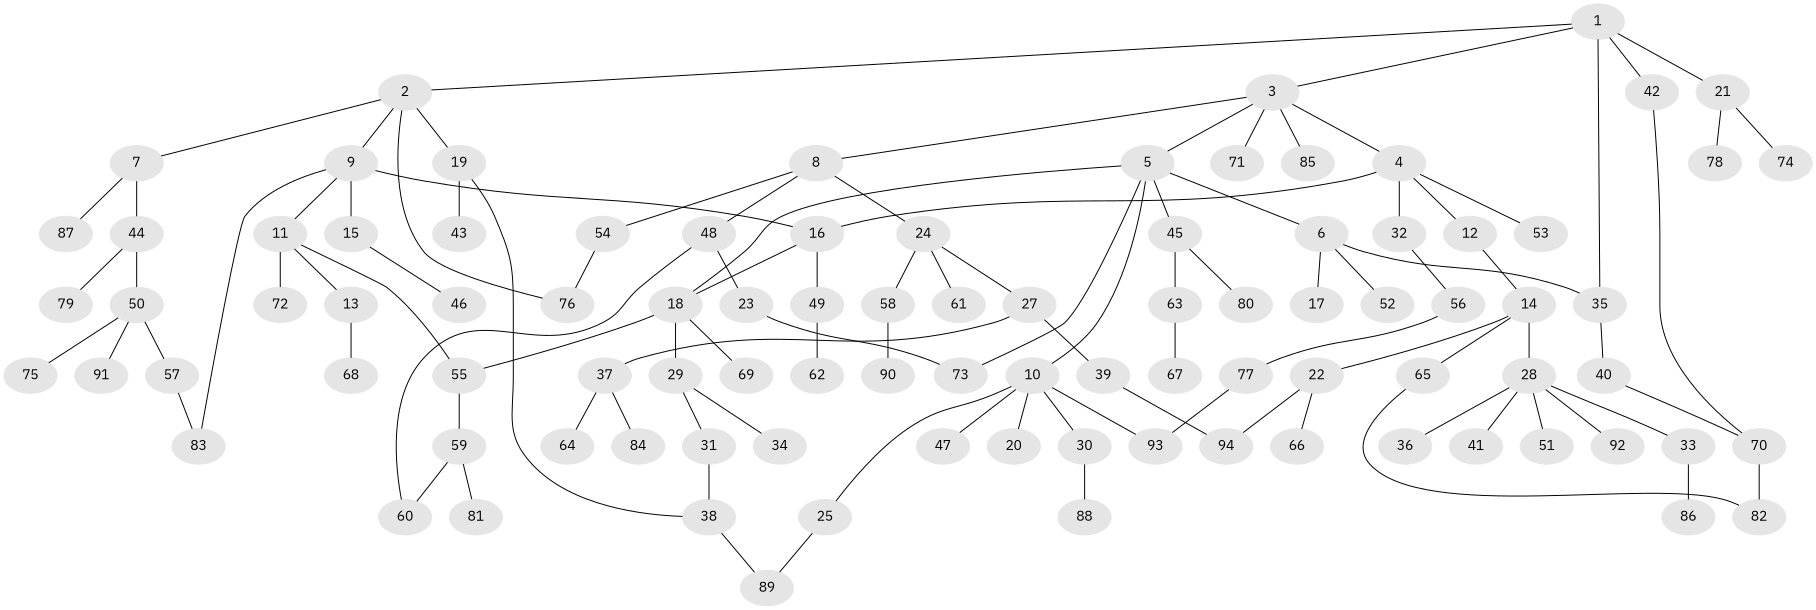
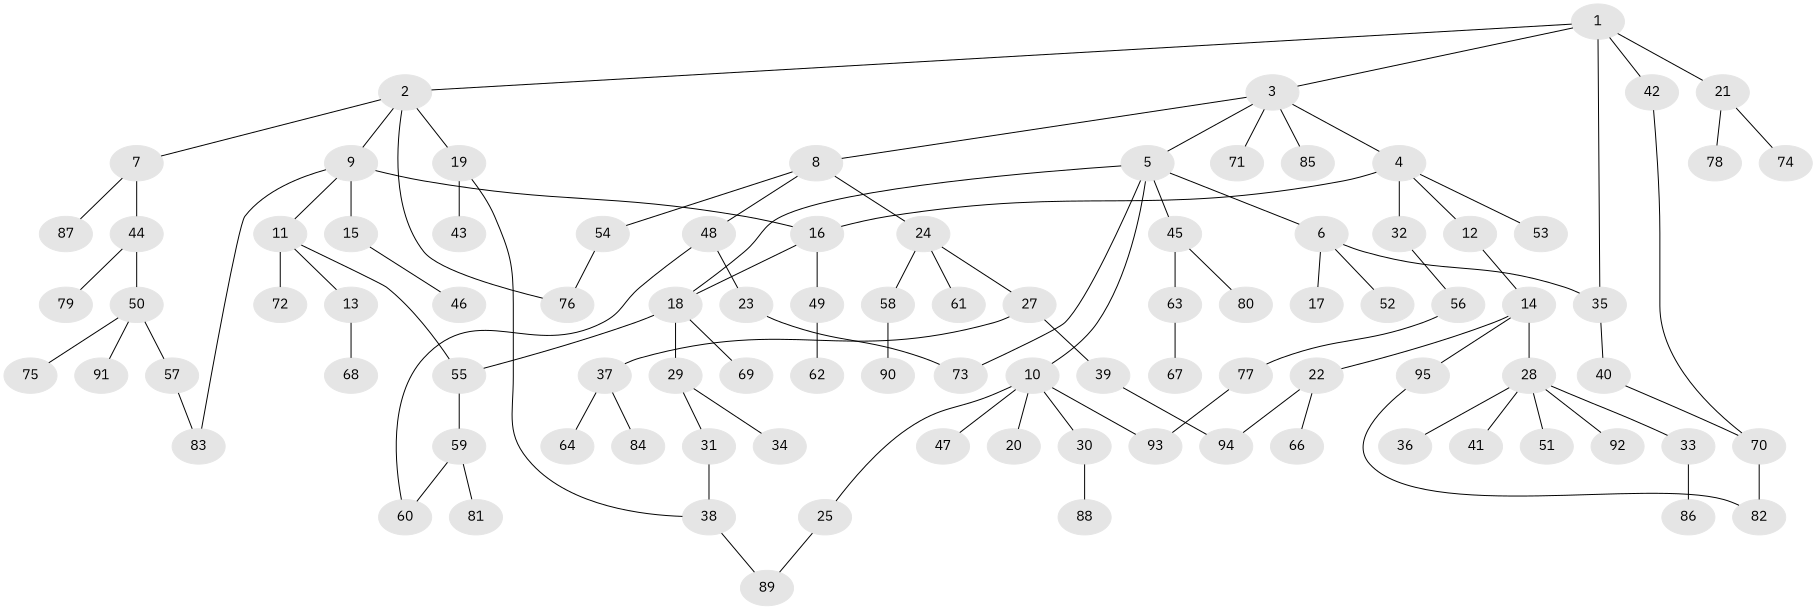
(1423, 376) -> (1423, 376)
